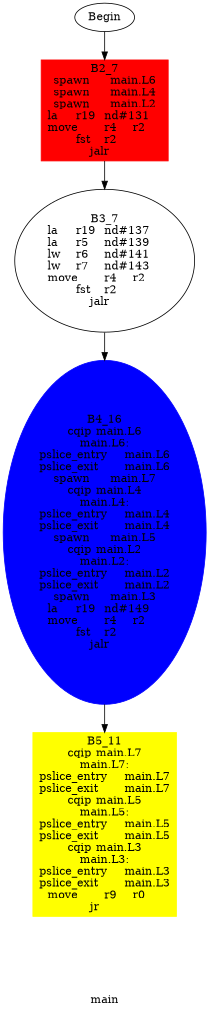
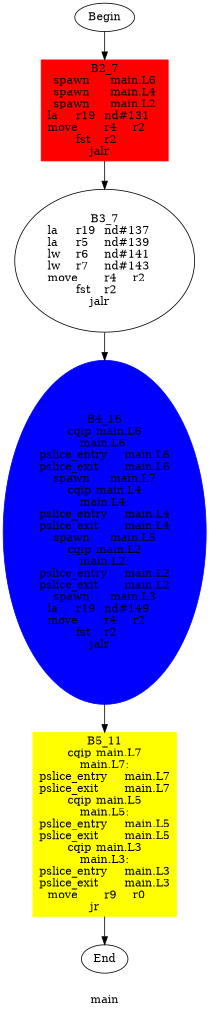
none -> (105, 959)
